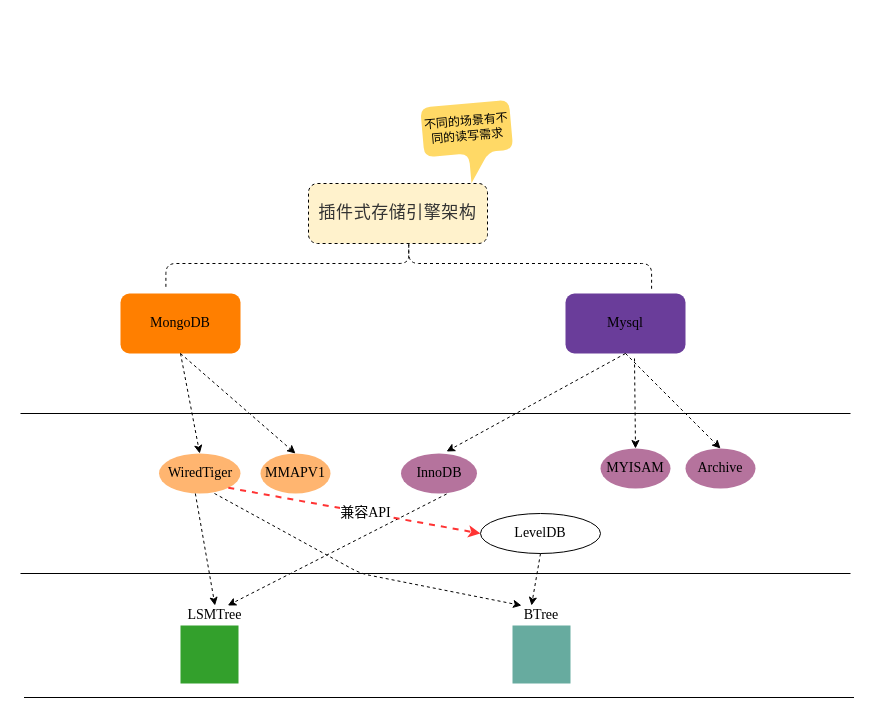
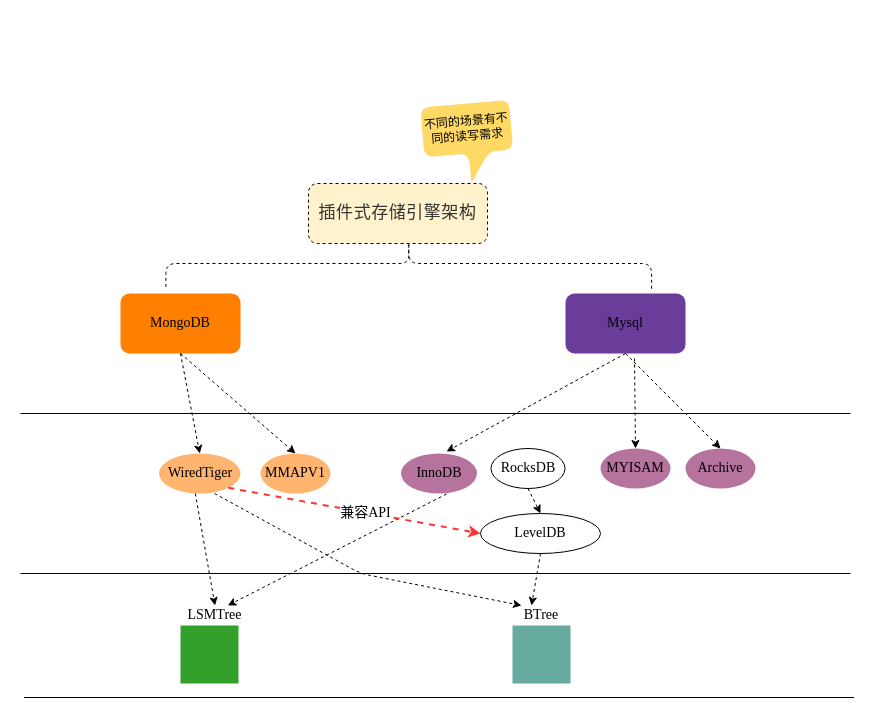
none -> (528, 469)
none -> (533, 498)
